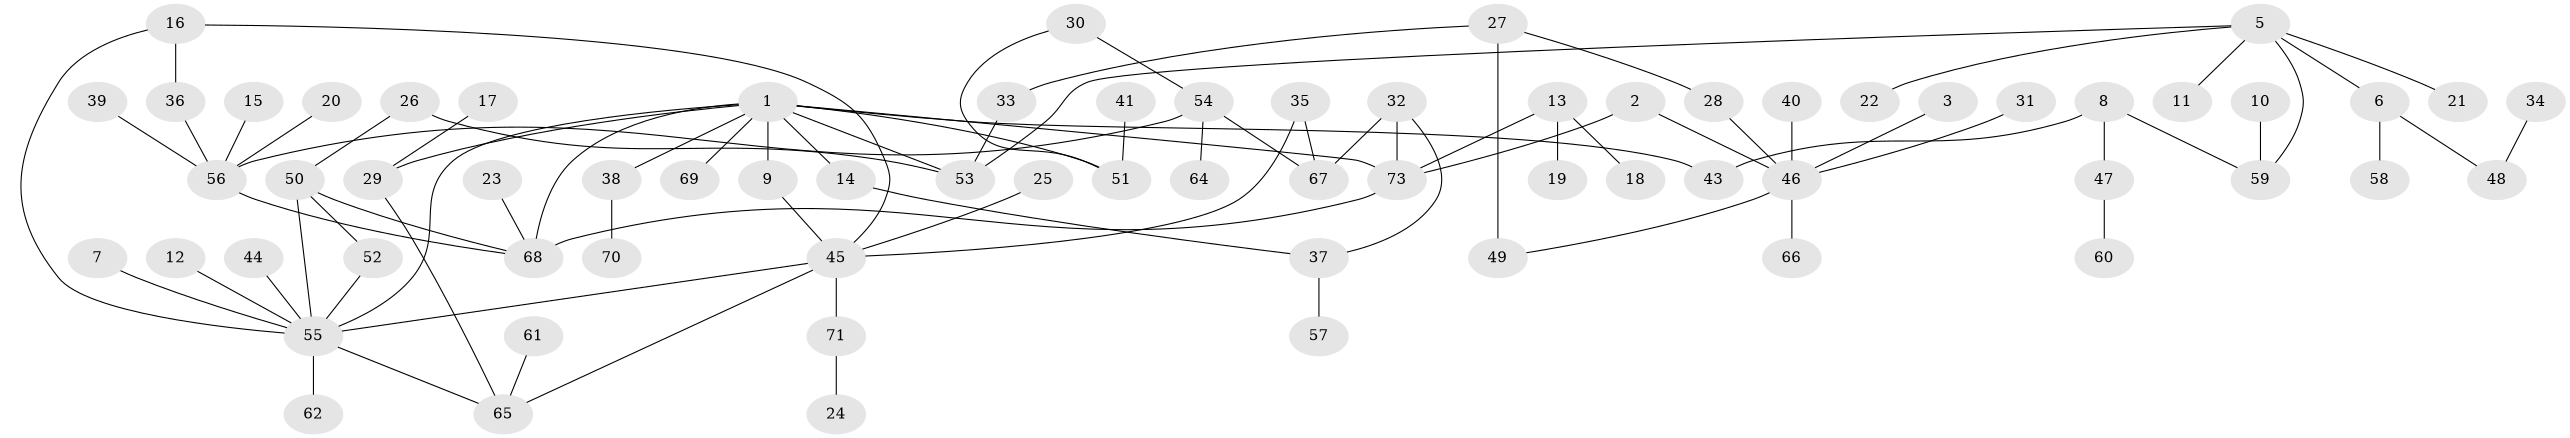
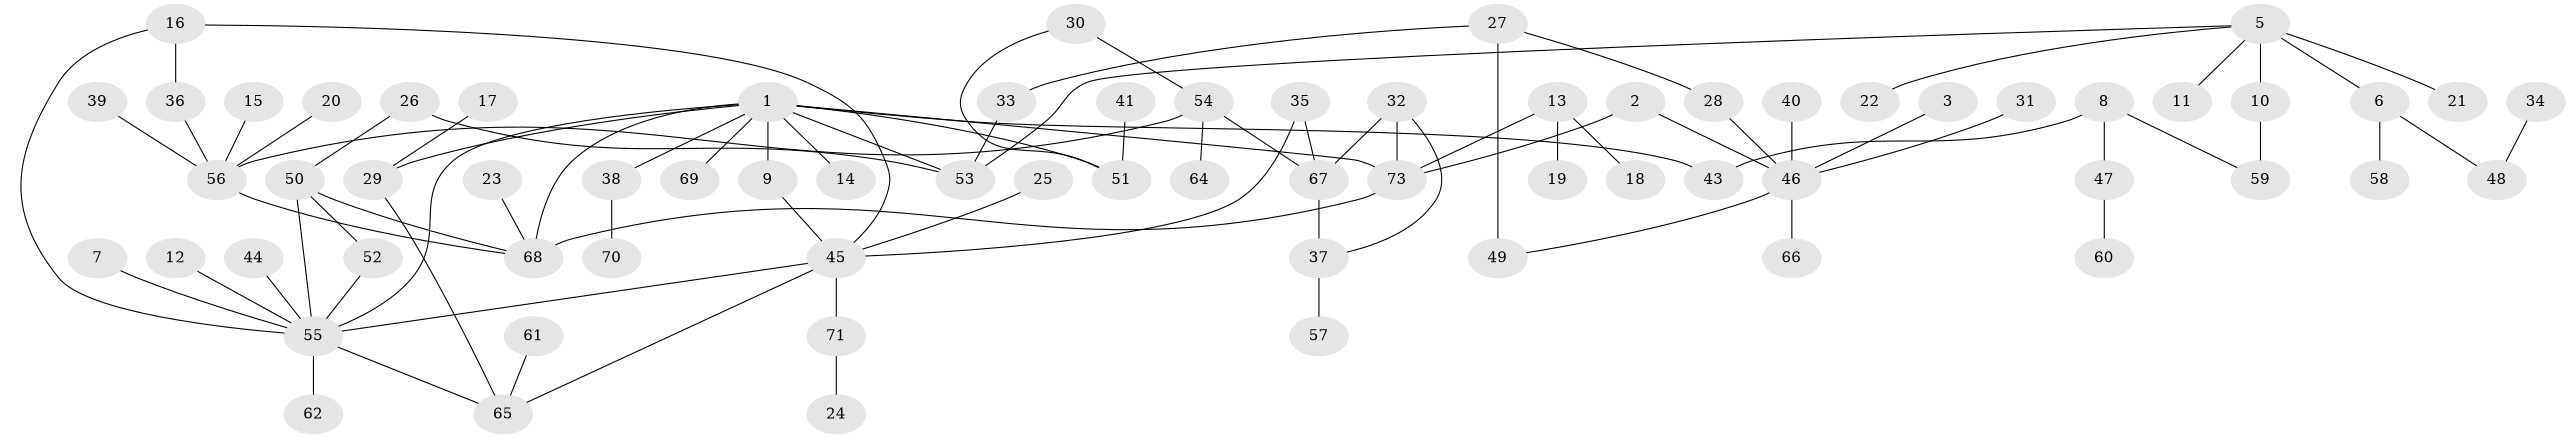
(2303, 102) -> (2260, 63)
(1039, 219) -> (1319, 219)
